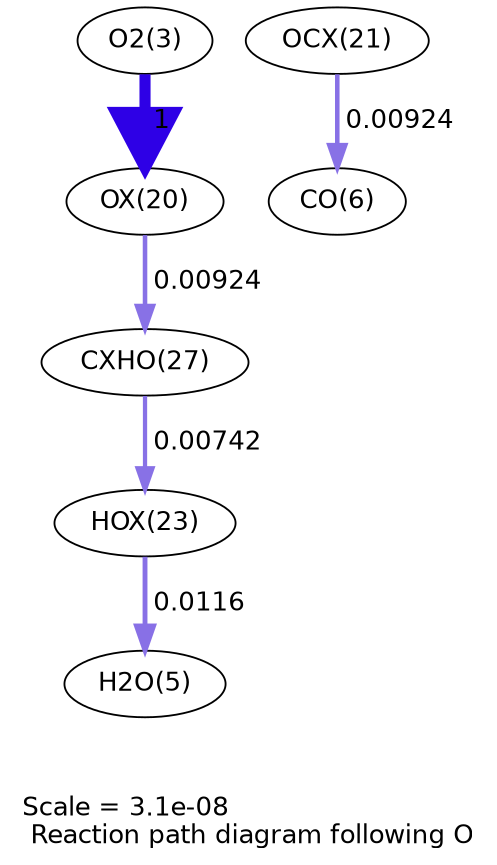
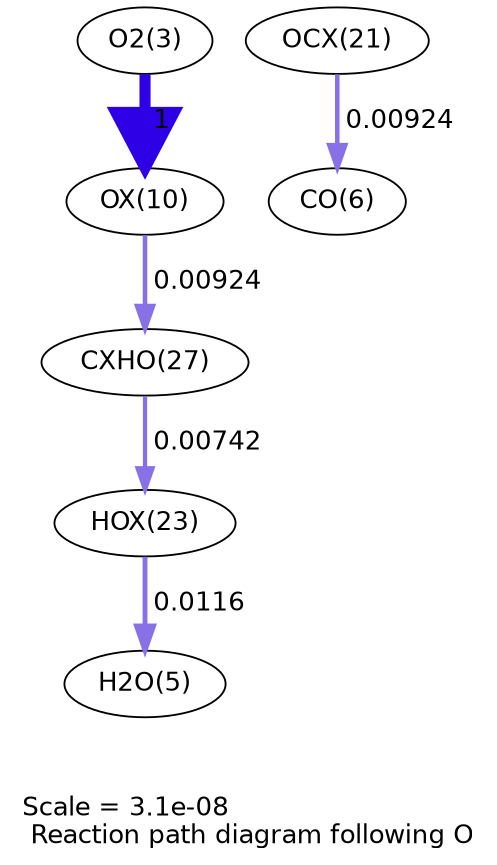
(145, 201) -> (145, 201)
